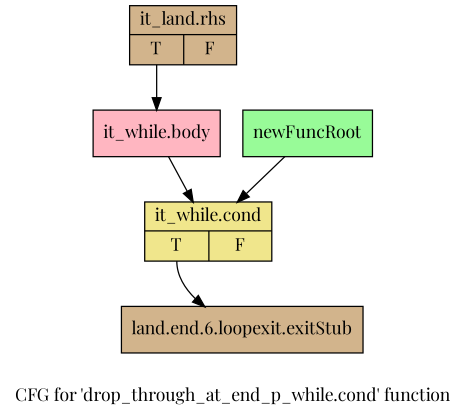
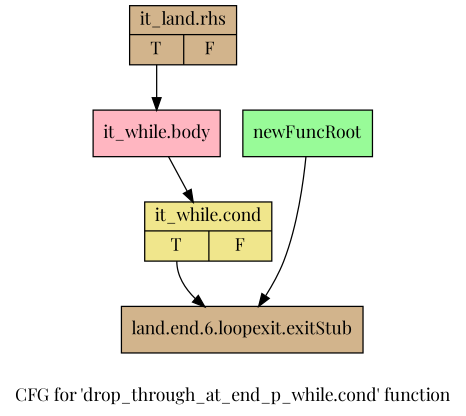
(266, 175) -> (294, 228)
